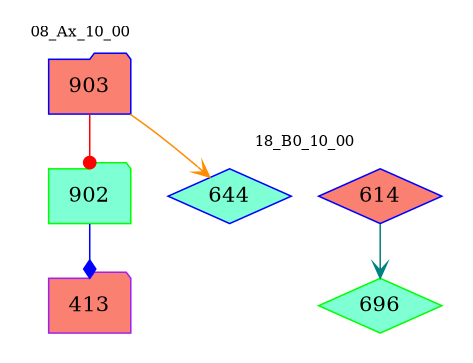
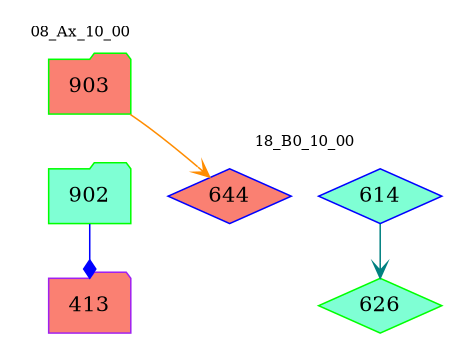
(90, 87) -> (90, 87)
(90, 135) -> none
(230, 196) -> (230, 196)
(380, 196) -> (380, 196)
(380, 306) -> (380, 306)
